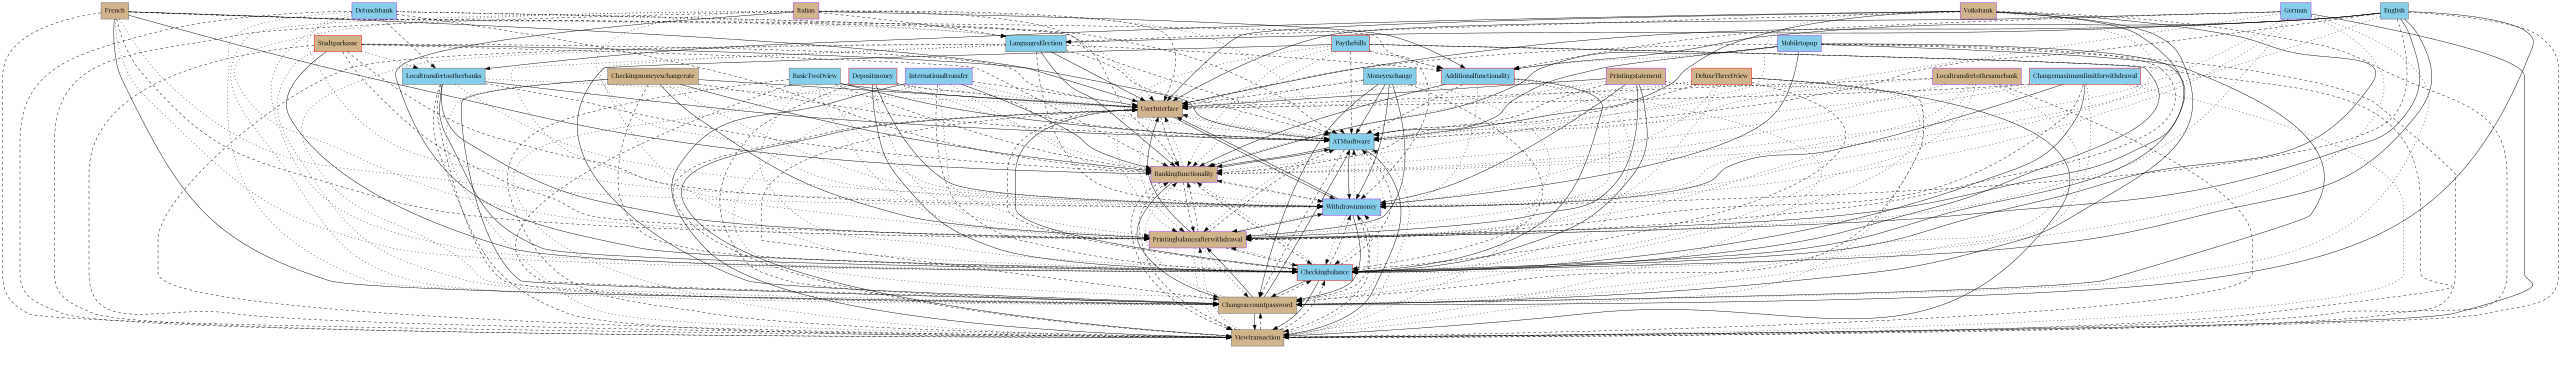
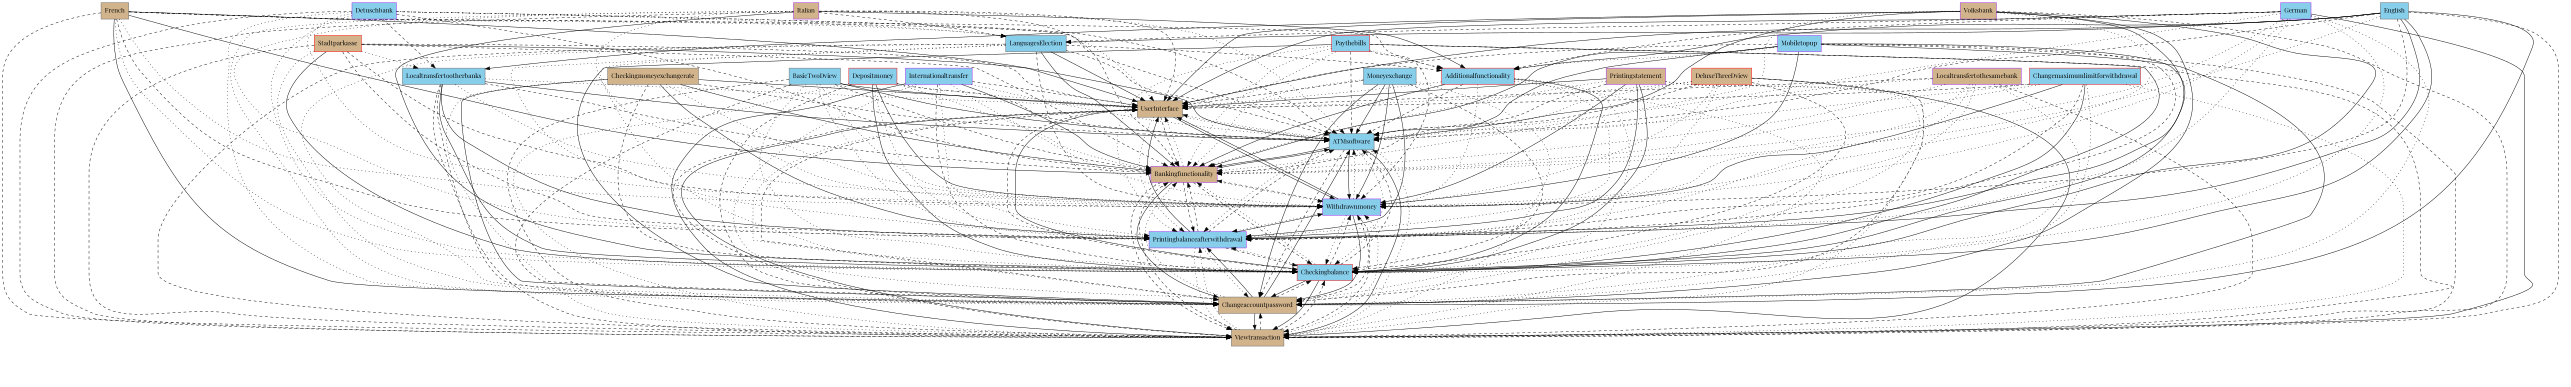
(1515, 25) -> (1676, 26)
none -> (764, 184)
(1198, 240) -> (1198, 240)
